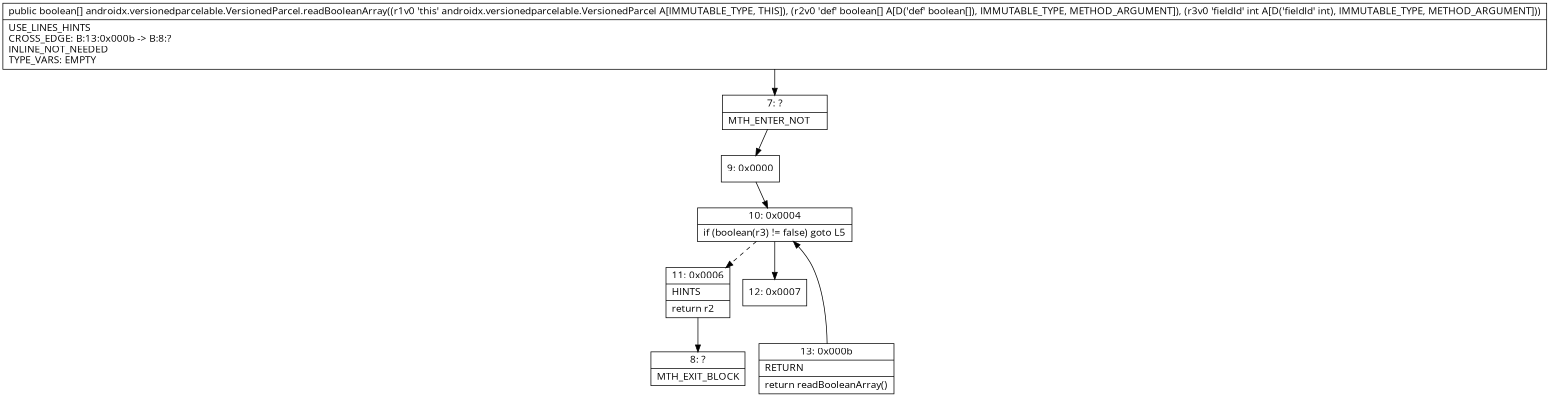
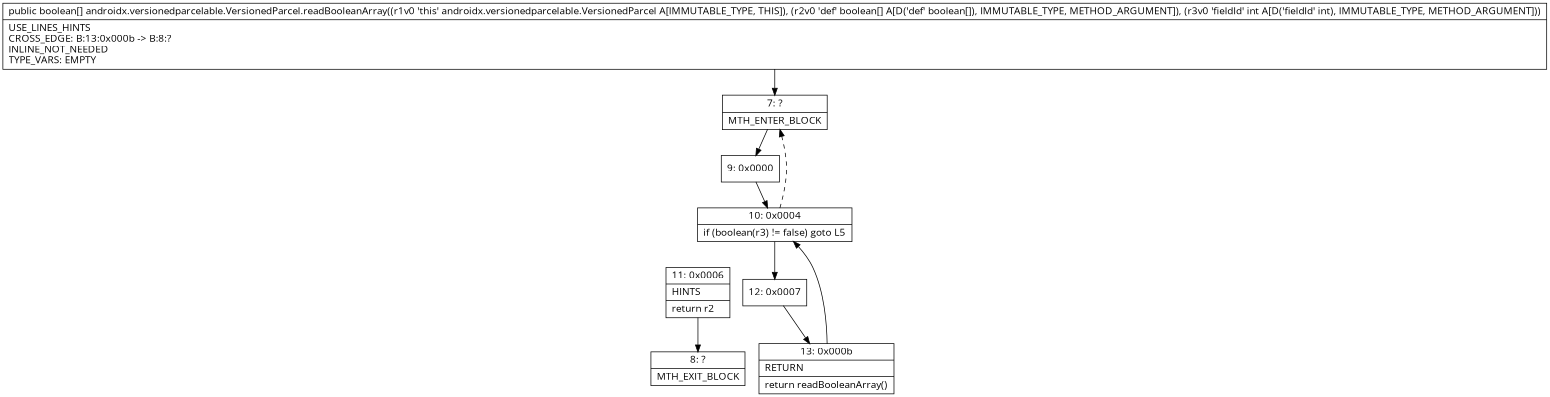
(769, 121) -> (775, 121)
(744, 252) -> (787, 172)
none -> (794, 322)
